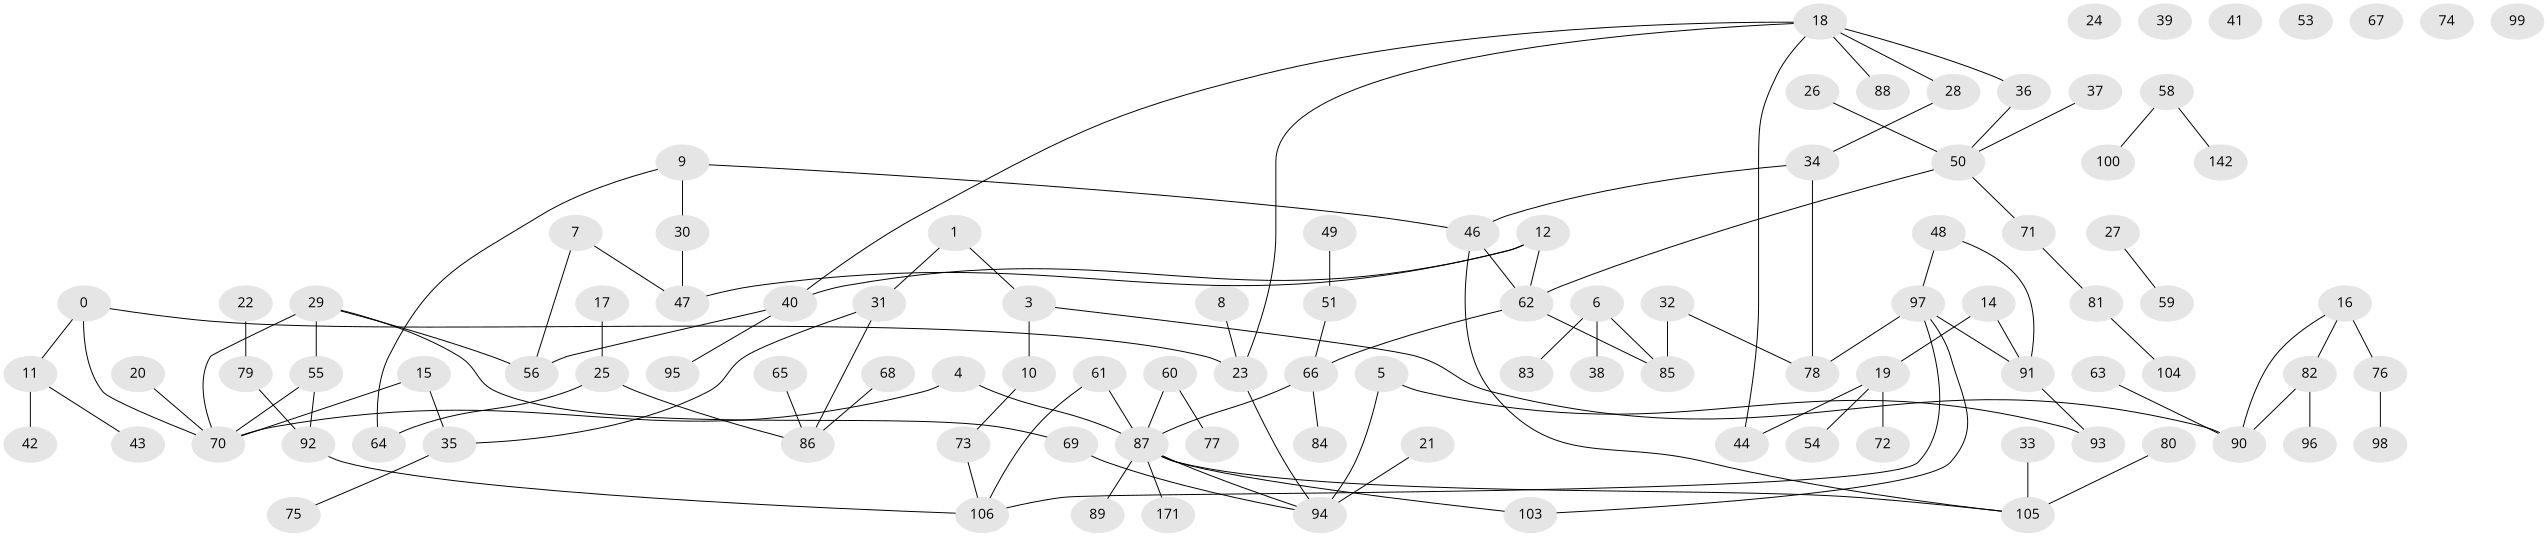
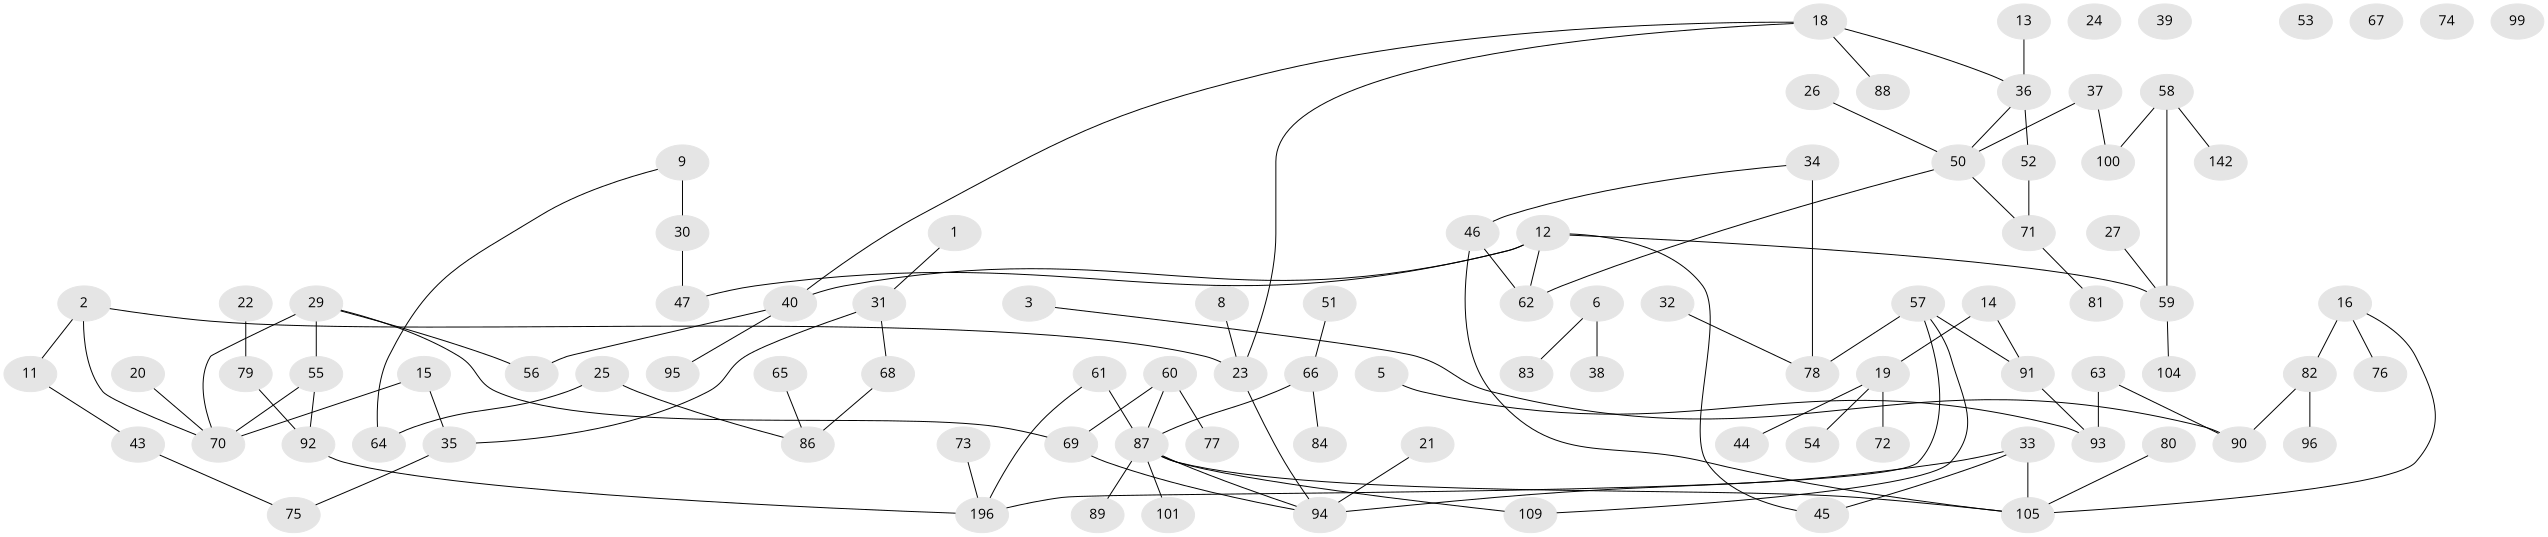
none -> (2024, 22)
(2235, 22) -> none
(1953, 92) -> none
none -> (2102, 127)
none -> (2029, 163)
(1079, 188) -> none
none -> (2167, 198)
(1759, 226) -> none
(576, 233) -> none
(1330, 233) -> none
(1939, 233) -> none
none -> (1860, 252)
(987, 264) -> none
(84, 304) -> (84, 304)
(602, 304) -> none
(1918, 304) -> (1918, 304)
(1416, 333) -> none
(2133, 339) -> (2168, 339)
(2271, 361) -> (2326, 486)
(844, 374) -> (884, 339)
(959, 374) -> none
(1029, 374) -> none
(1668, 374) -> none
none -> (1127, 405)
none -> (2098, 413)
(30, 445) -> none
(2380, 445) -> none
(1361, 448) -> (1511, 496)
none -> (216, 480)
(982, 515) -> (982, 515)
(1168, 515) -> (1168, 515)
(1530, 515) -> (1530, 515)
none -> (1822, 515)
